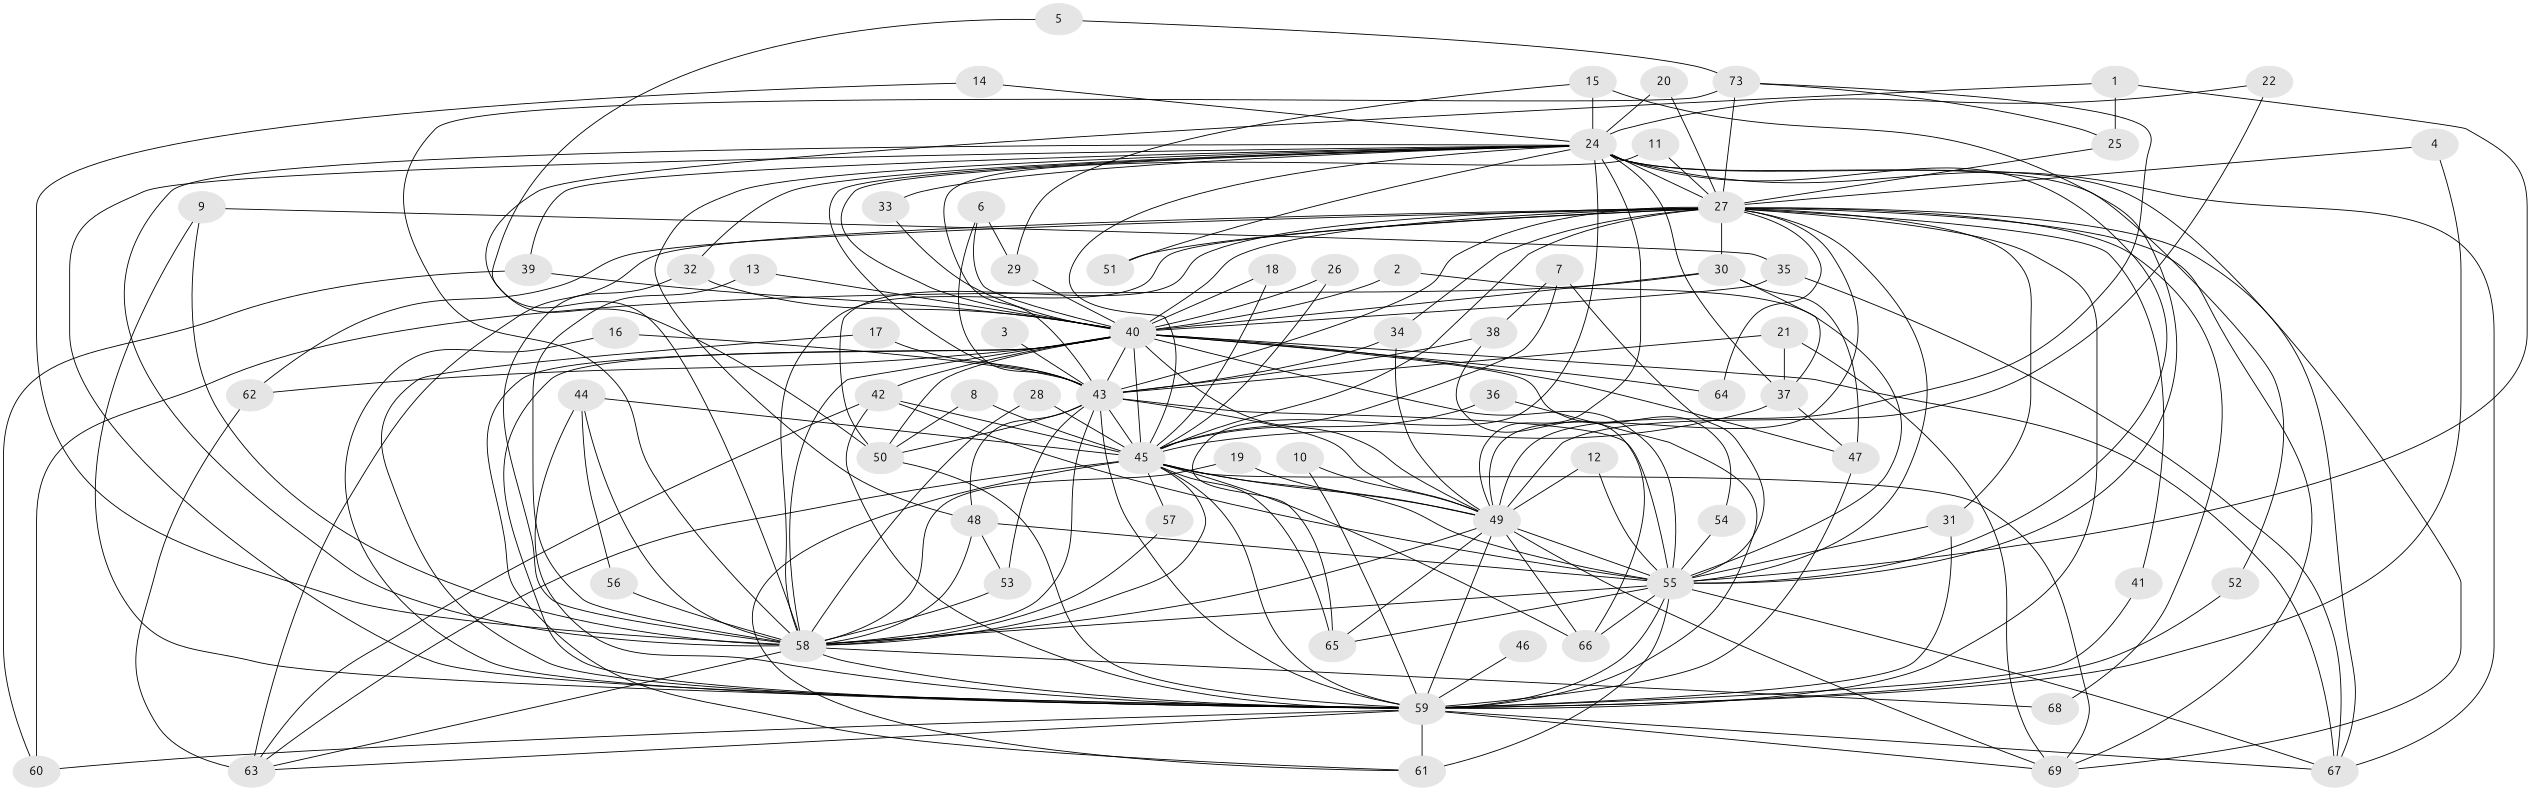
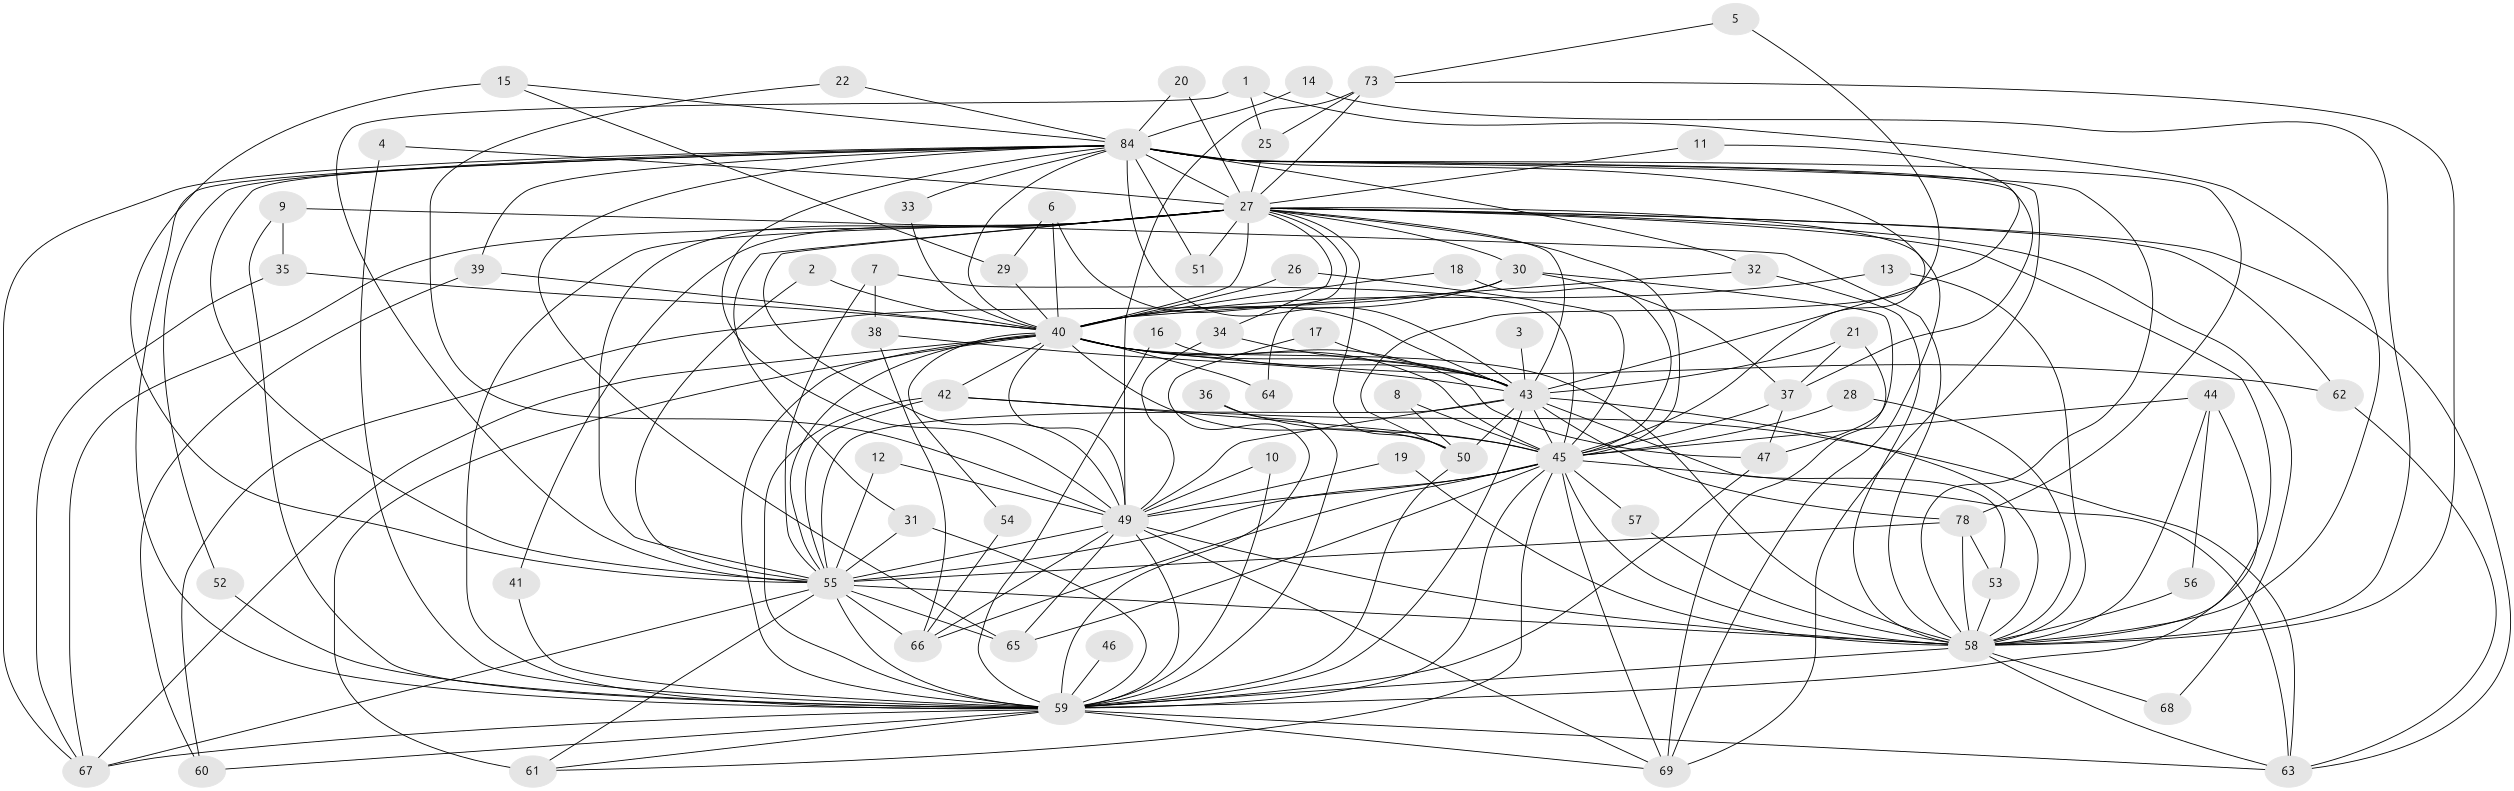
(1593, 145) -> (1128, 145)
(974, 521) -> (1963, 521)
(1696, 552) -> (963, 583)
